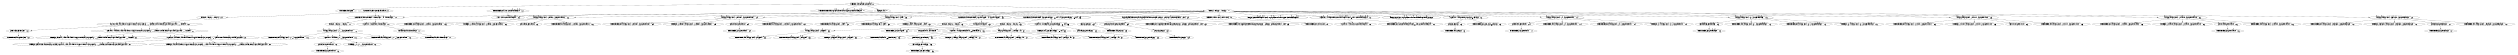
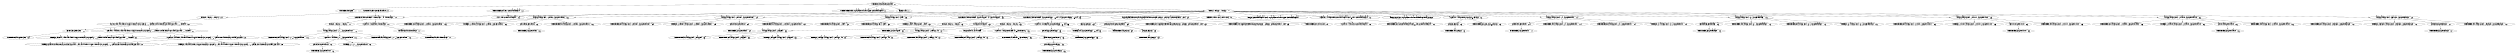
none -> (529, 31)
none -> (2019, 31)
